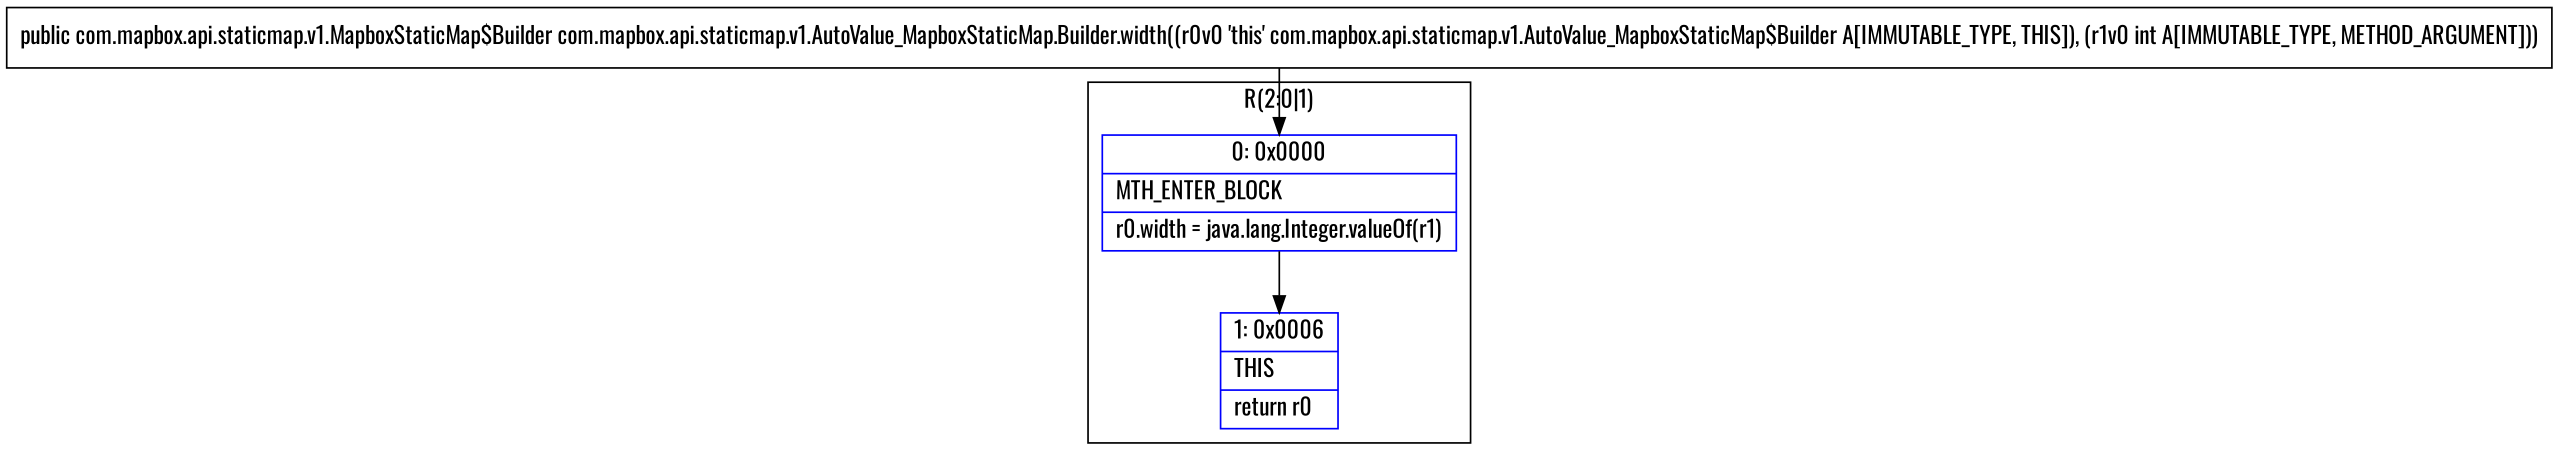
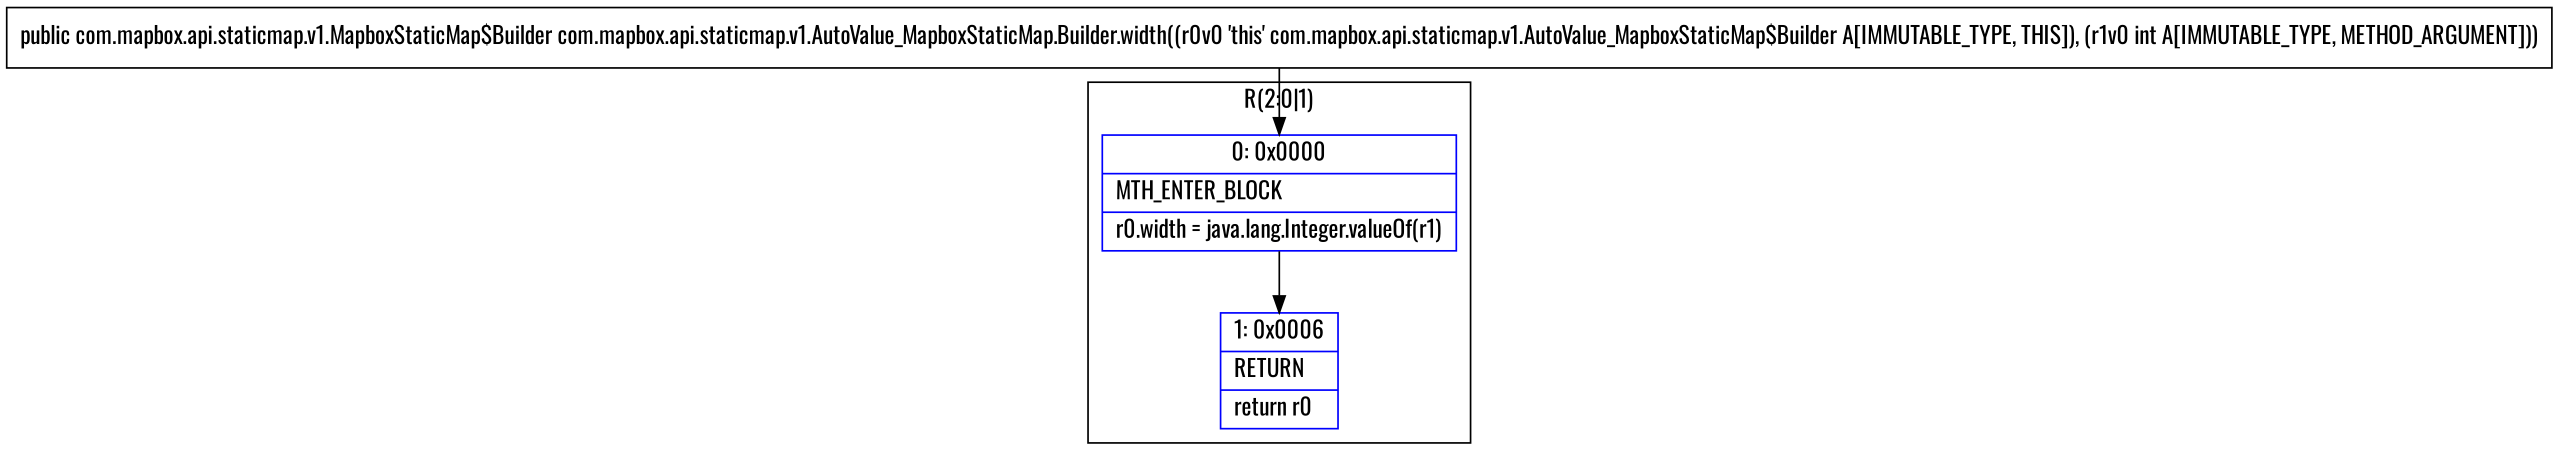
(1255, 370) -> (1270, 370)
